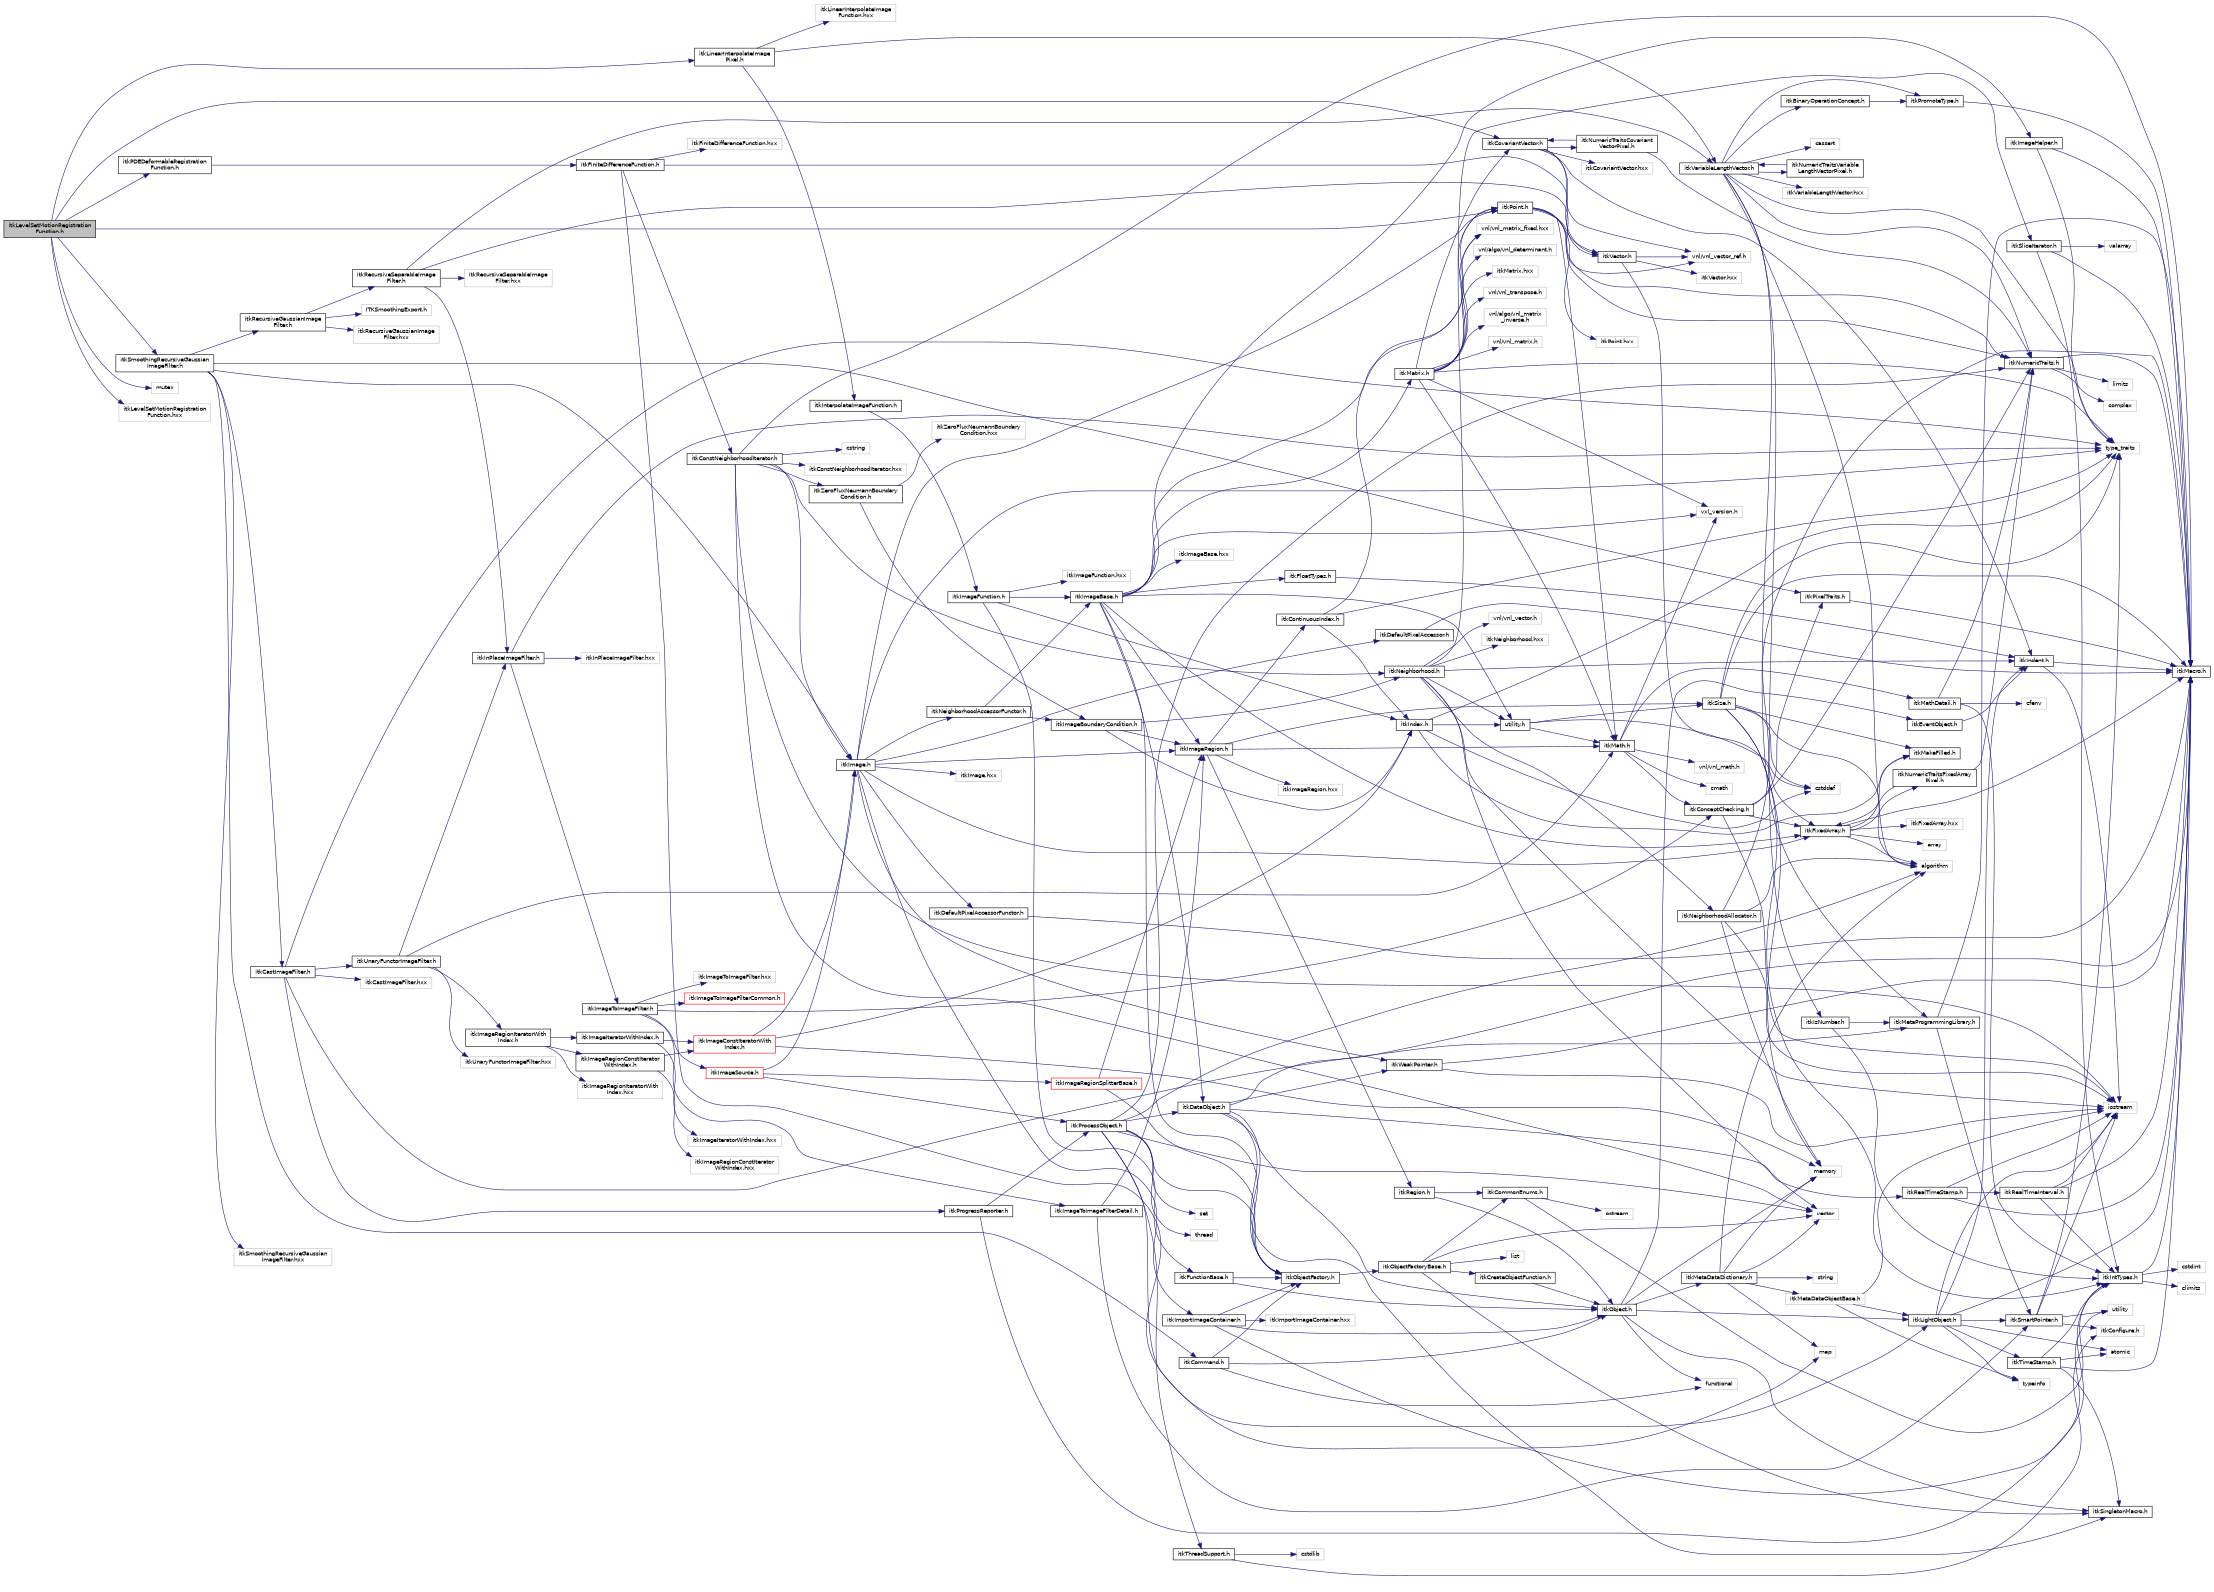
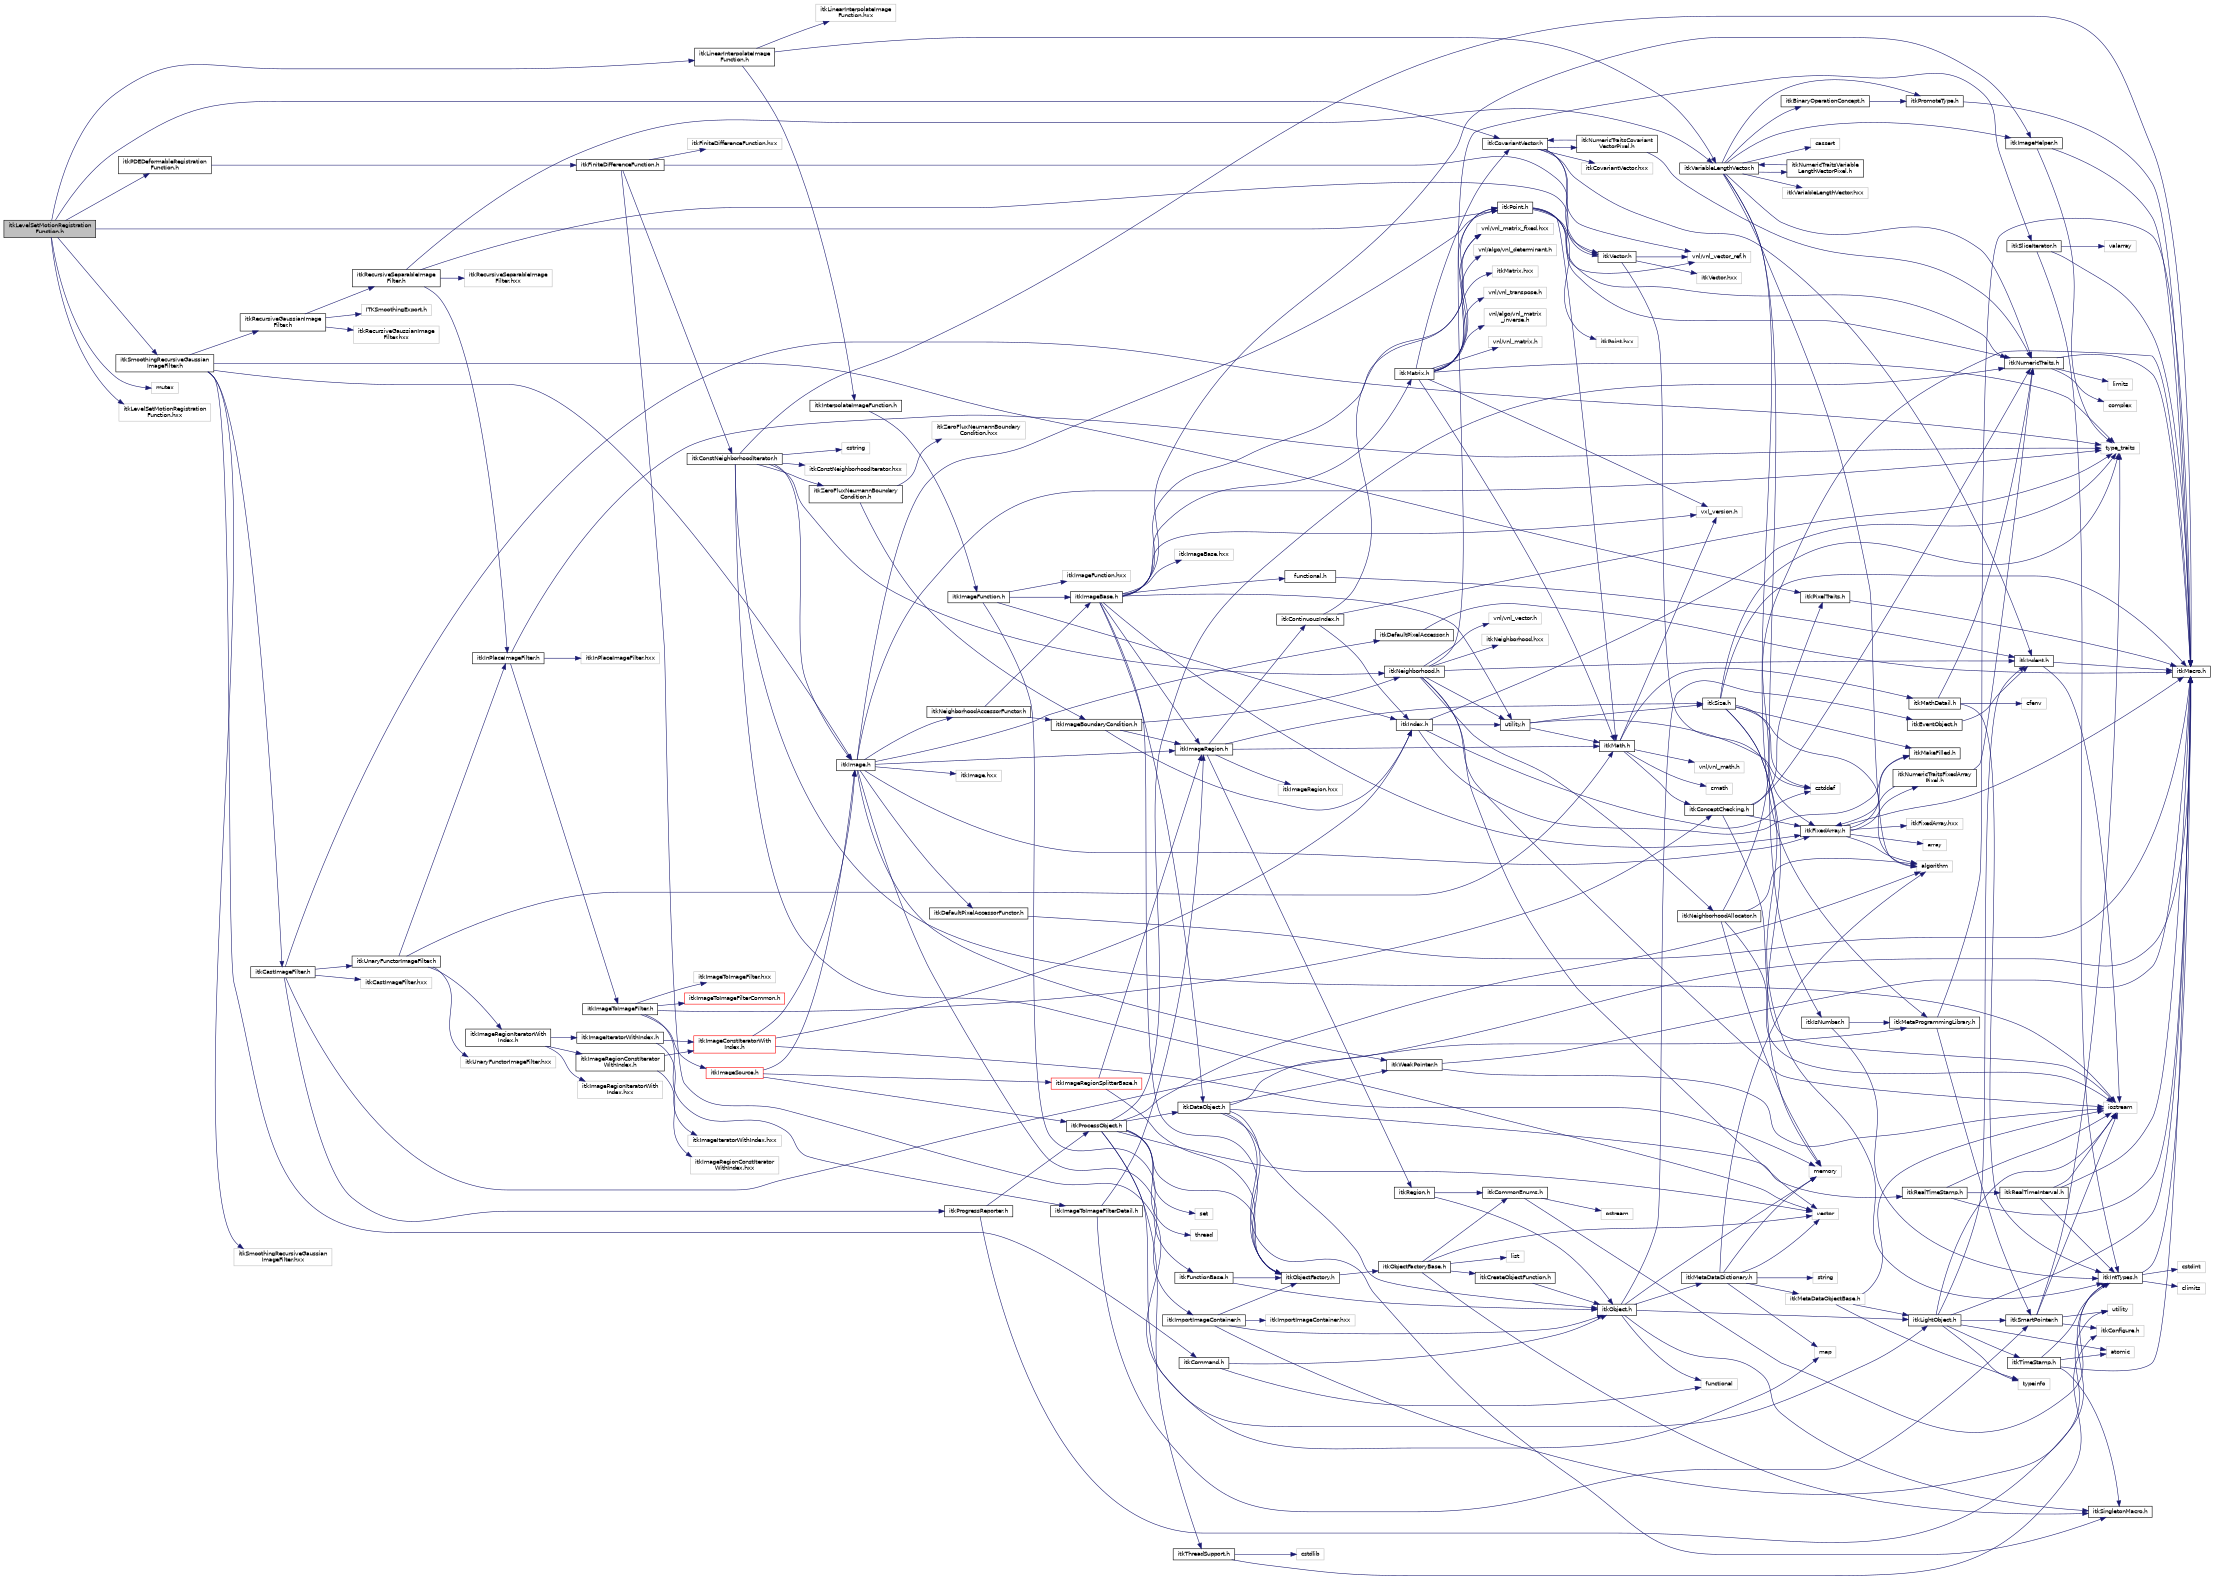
(735, 57) -> (735, 57)
(1972, 226) -> (1862, 123)
(1310, 577) -> (1310, 577)
(1252, 1324) -> none
